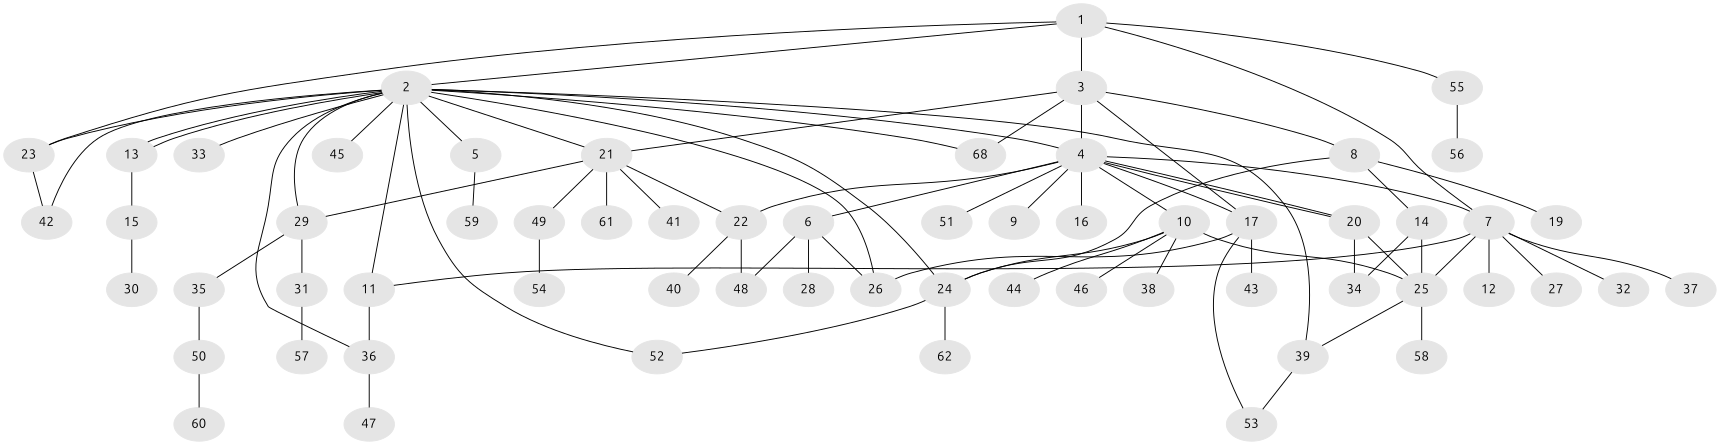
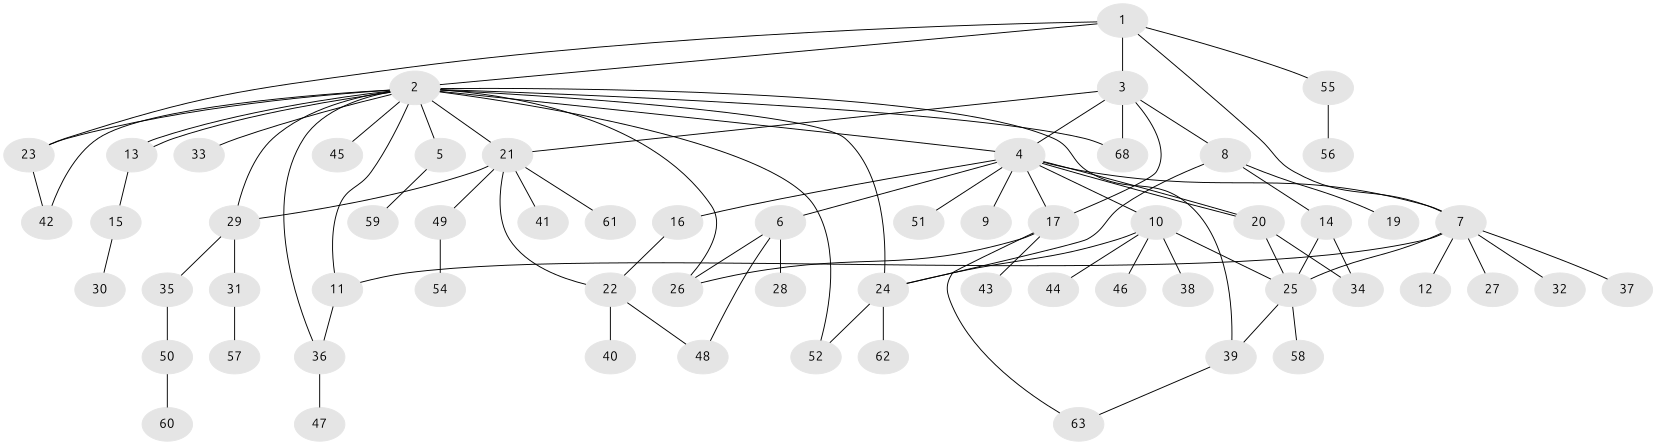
(909, 184) -> (644, 256)
(1252, 424) -> (1079, 424)
